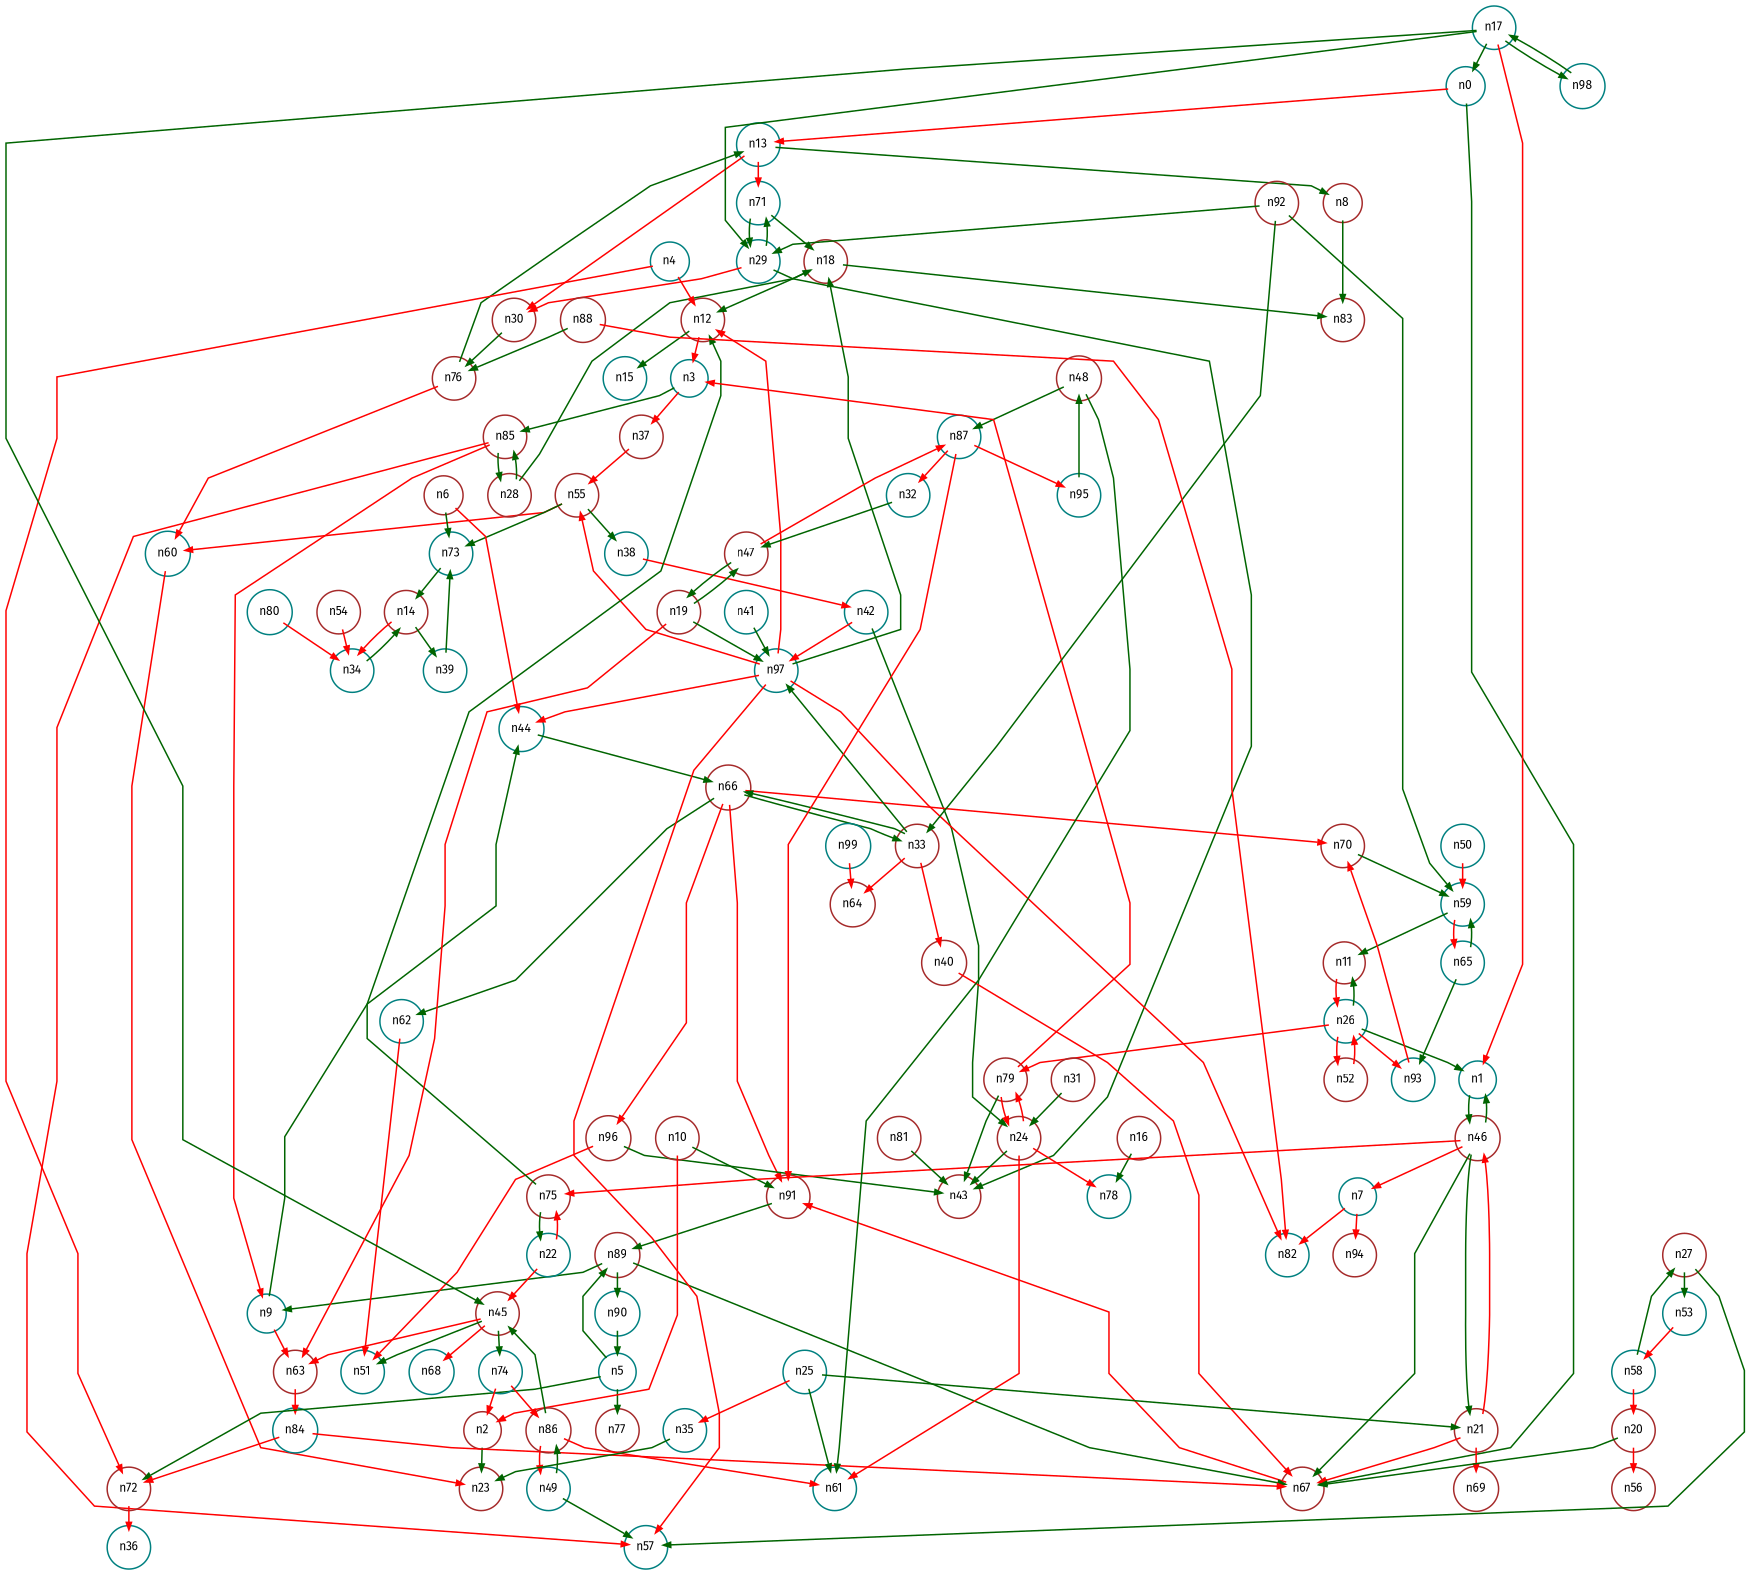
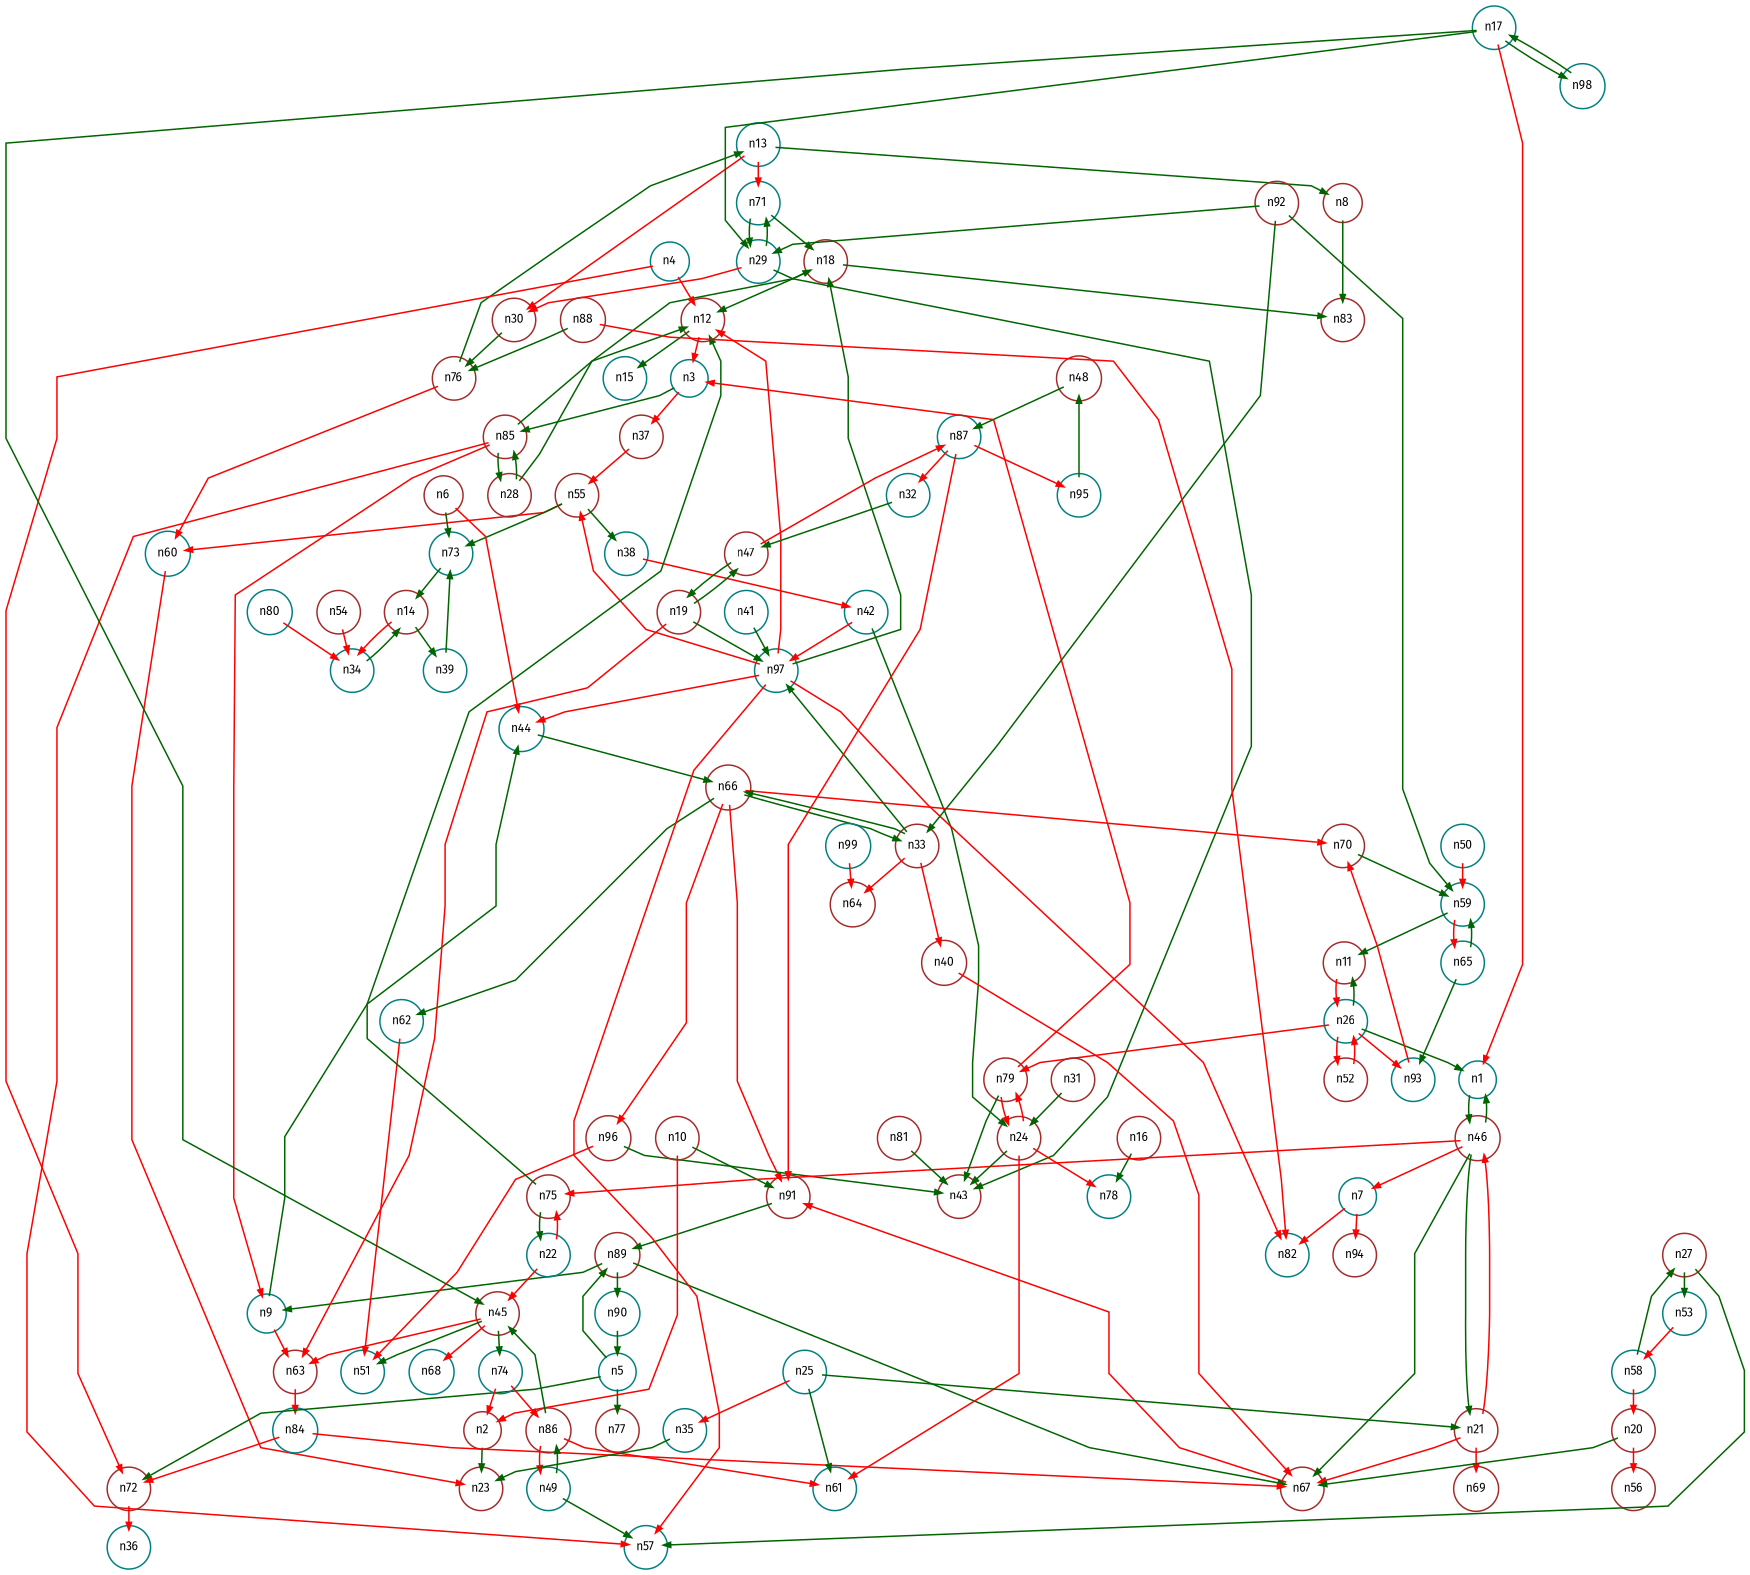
(1466, 86) -> none
none -> (569, 381)
(1007, 933) -> none
